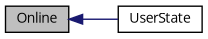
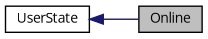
(100, 19) -> (121, 19)
